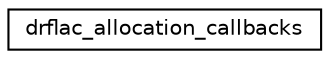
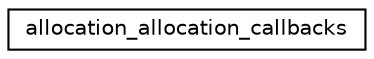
(165, 30) -> (187, 30)
